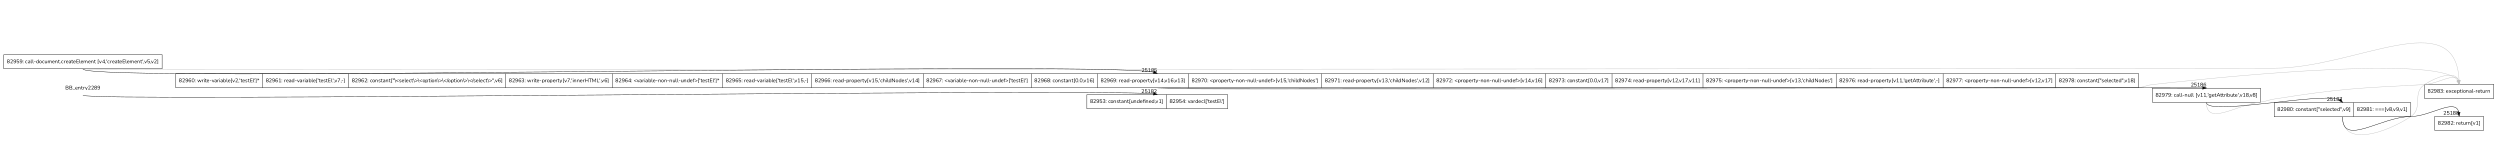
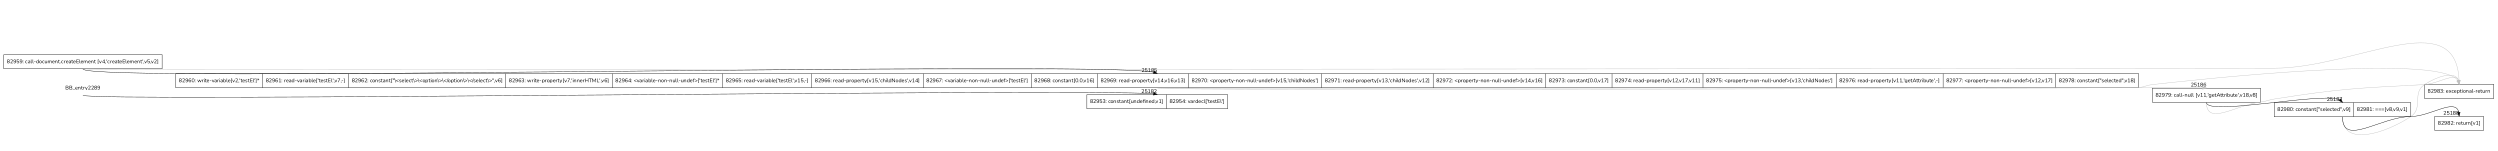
(1680, 88) -> (1680, 88)
